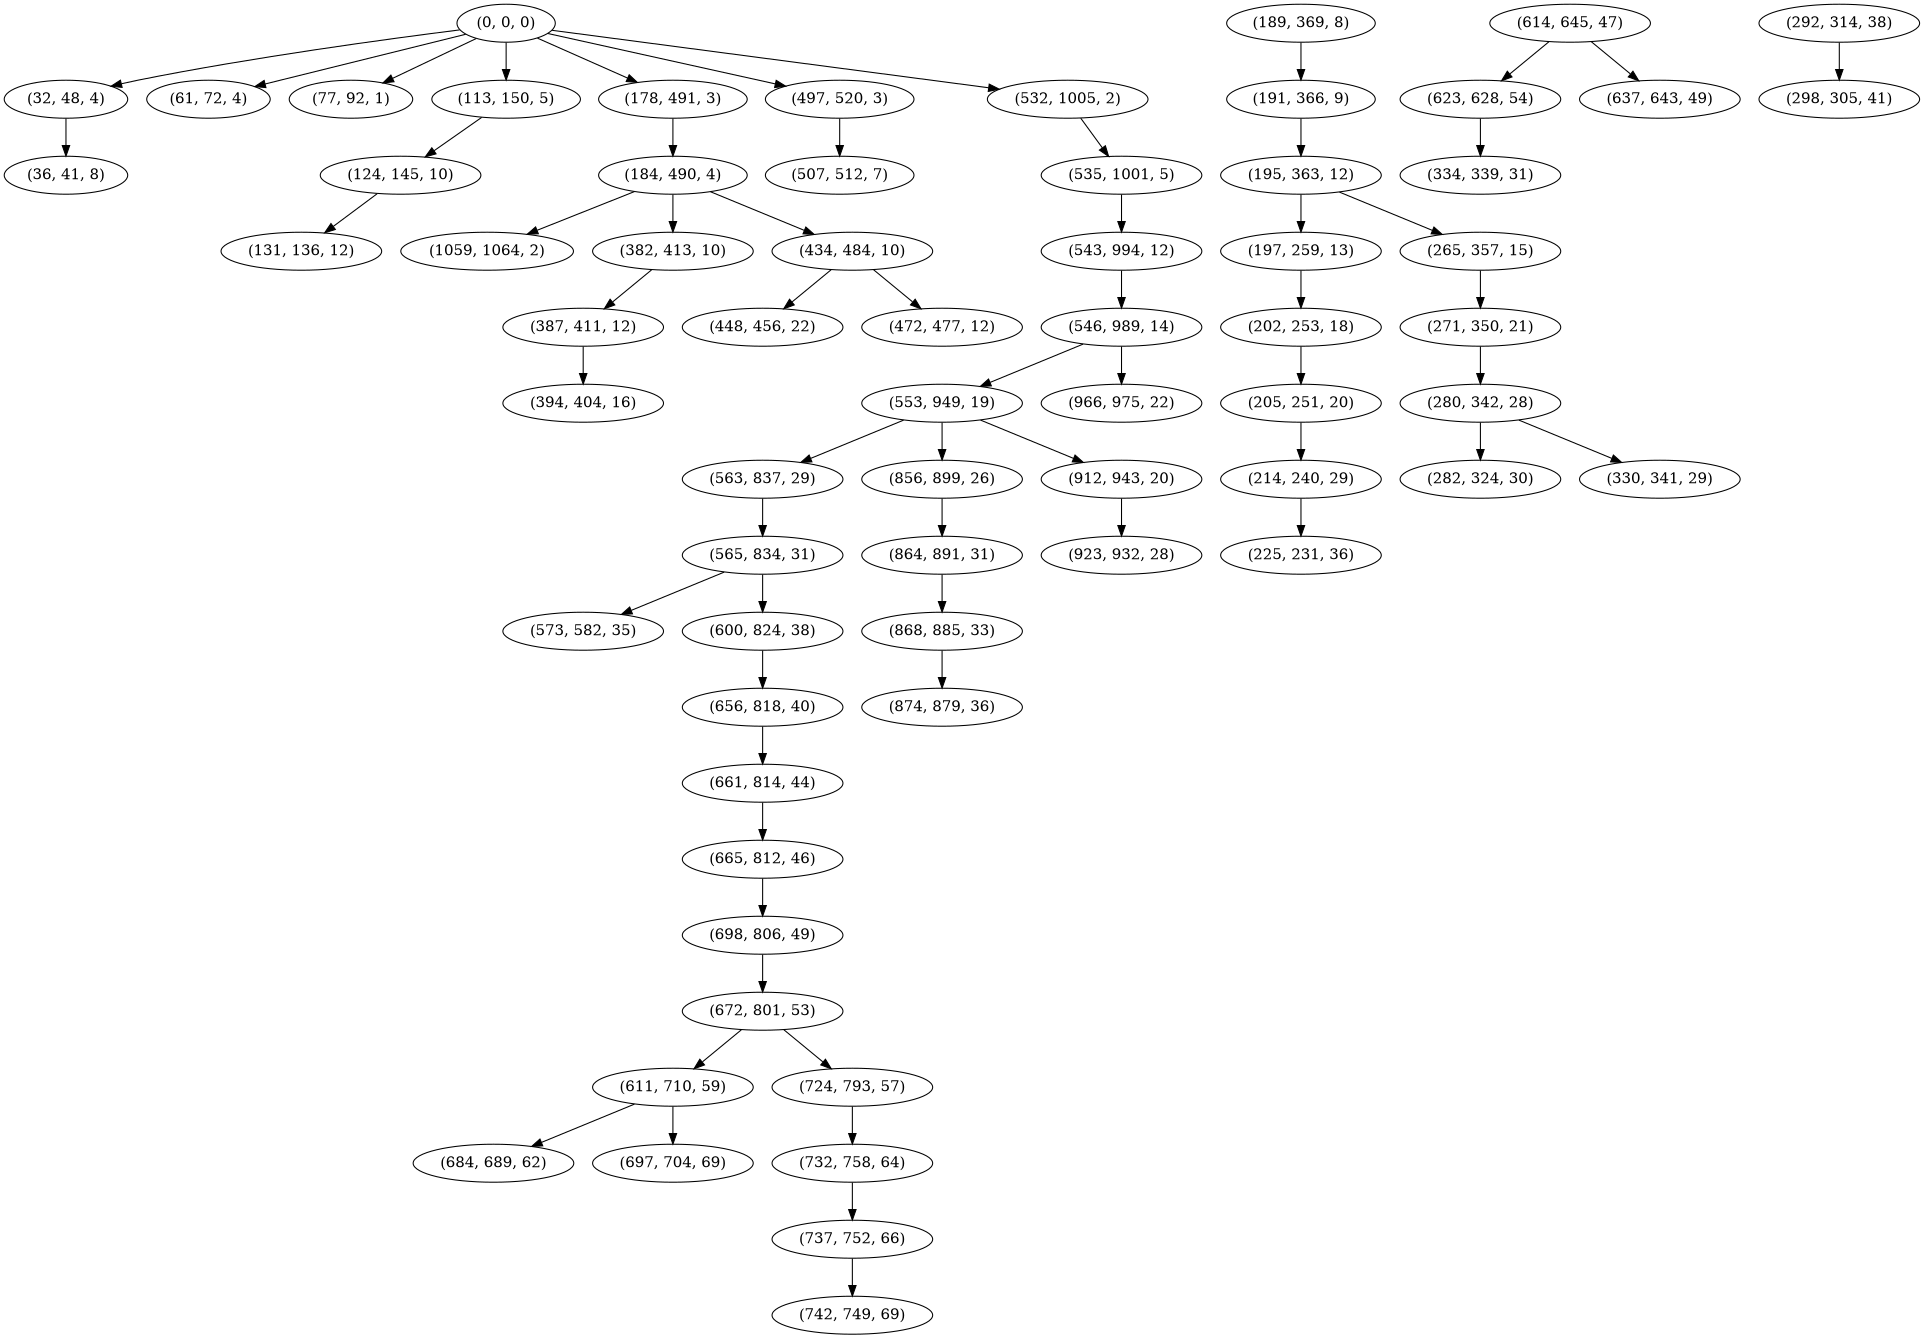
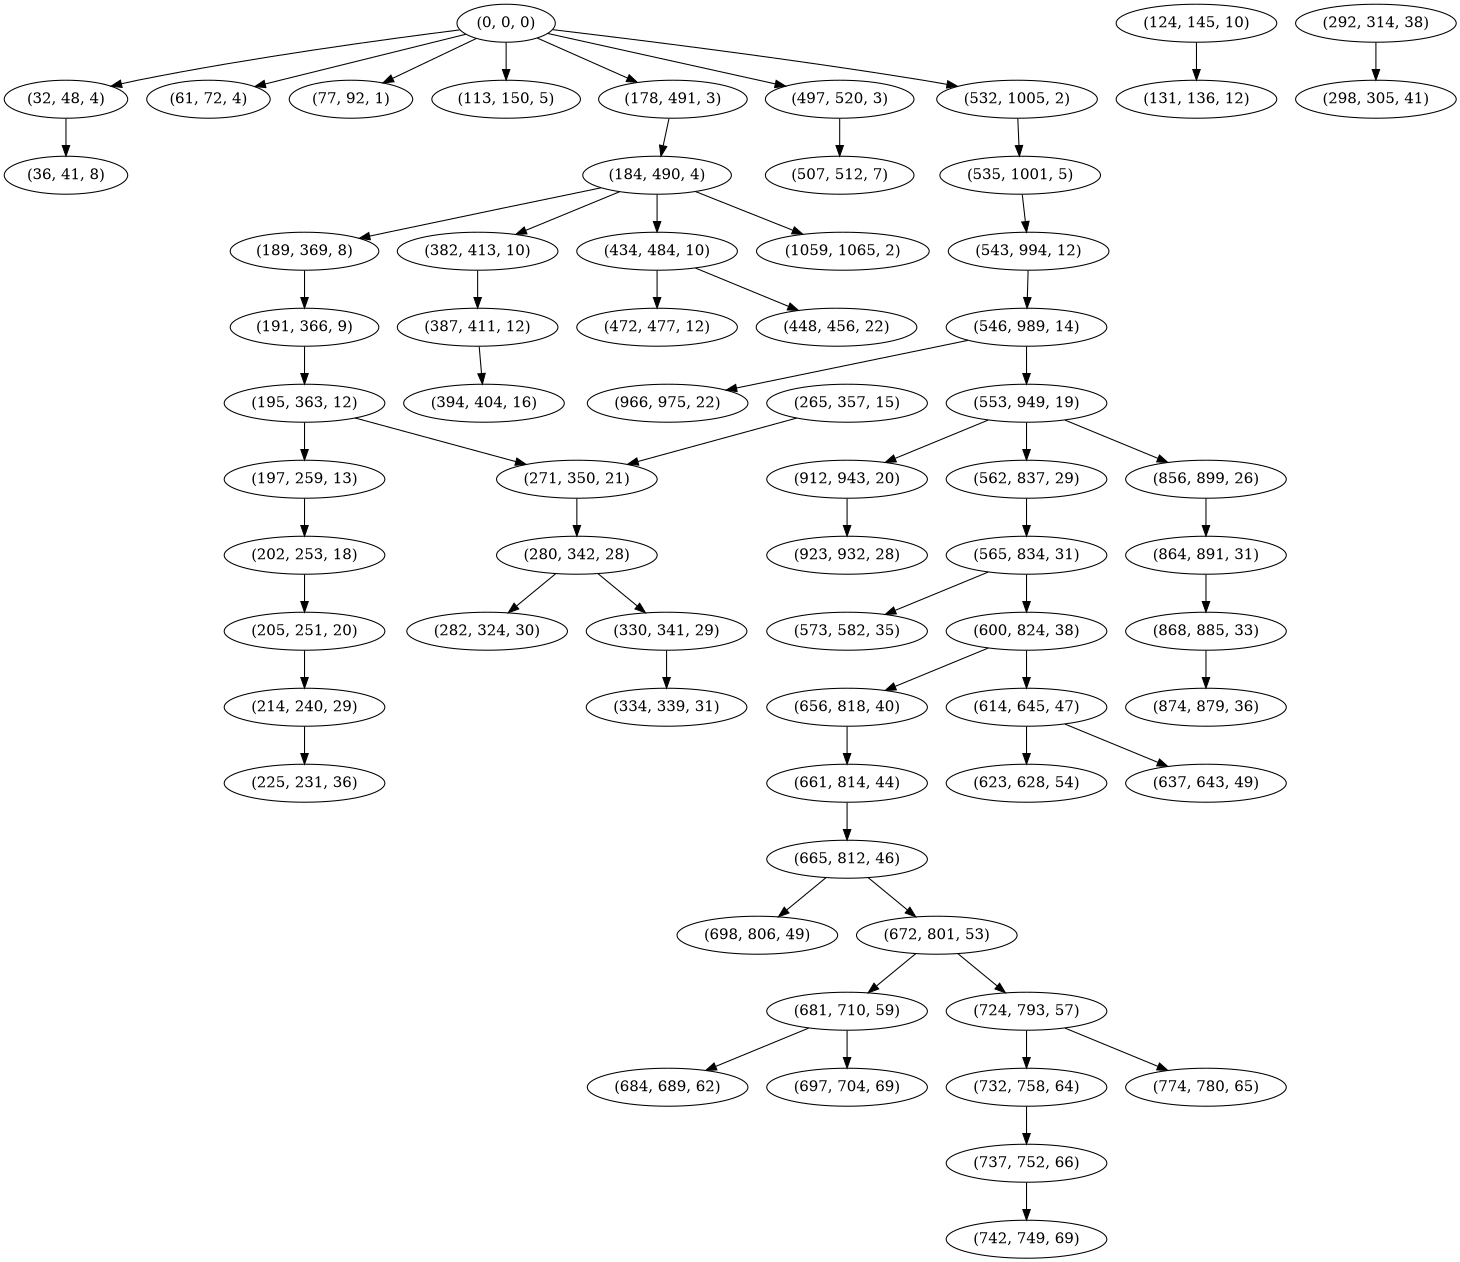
(1480, 132) -> (667, 664)
(458, 134) -> none
(1386, 211) -> (435, 440)
none -> (485, 212)
(487, 251) -> (843, 251)
(763, 479) -> (1027, 479)
none -> (1027, 664)
(763, 968) -> (888, 894)
(673, 1087) -> (847, 1011)
none -> (1206, 1087)
